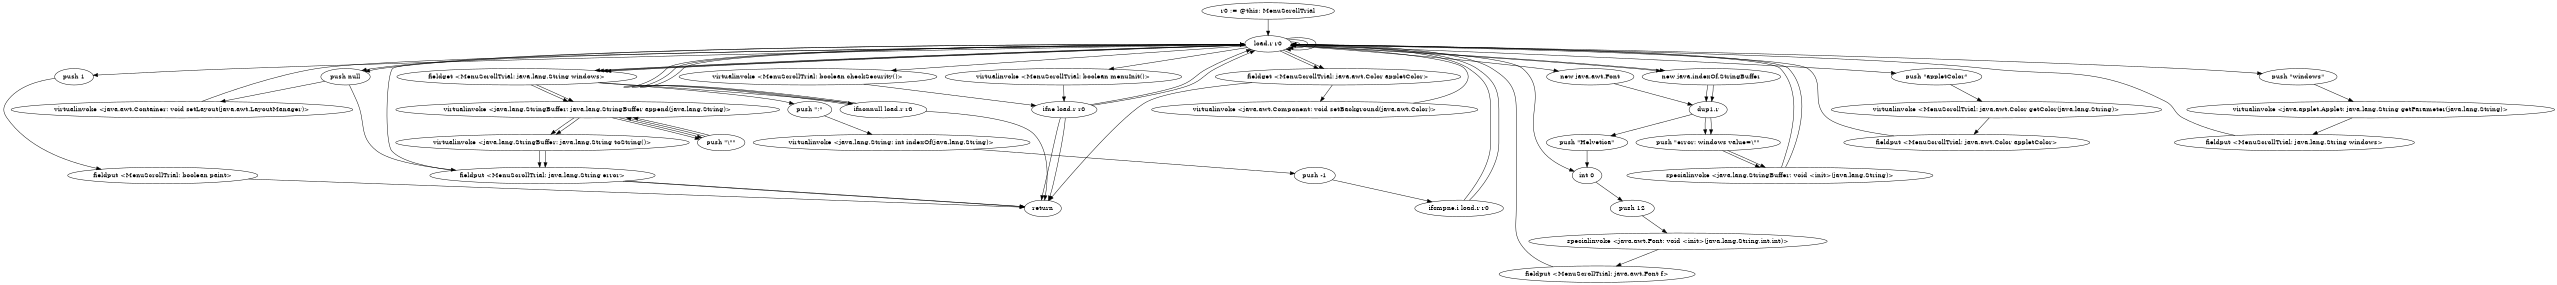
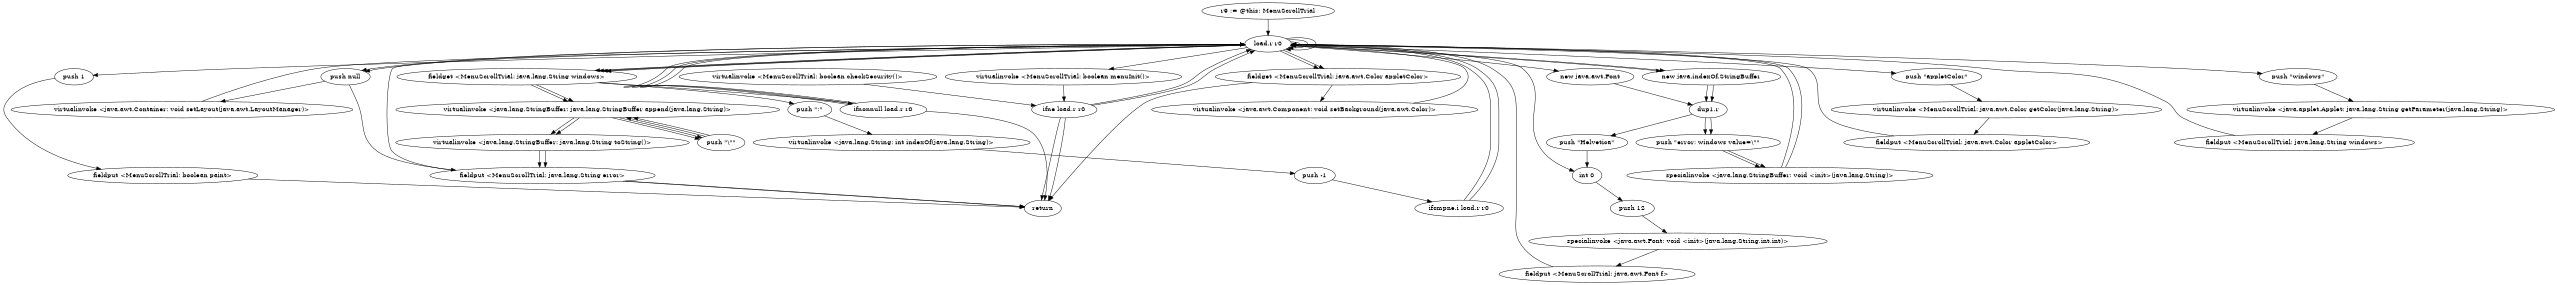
(1268, 11) -> (1268, 11)
(1071, 58) -> none
